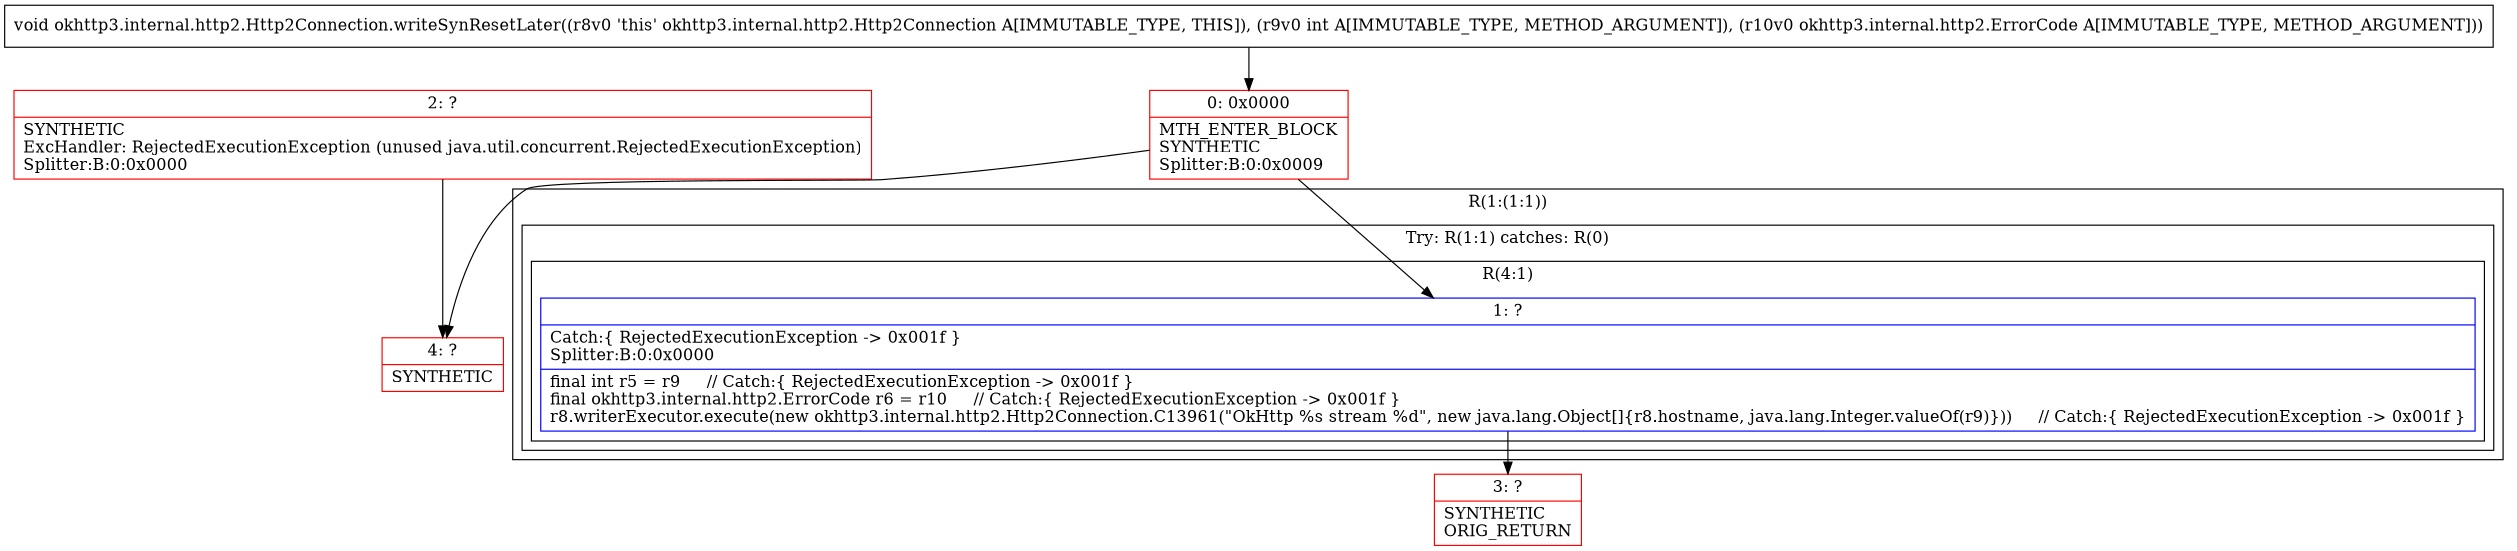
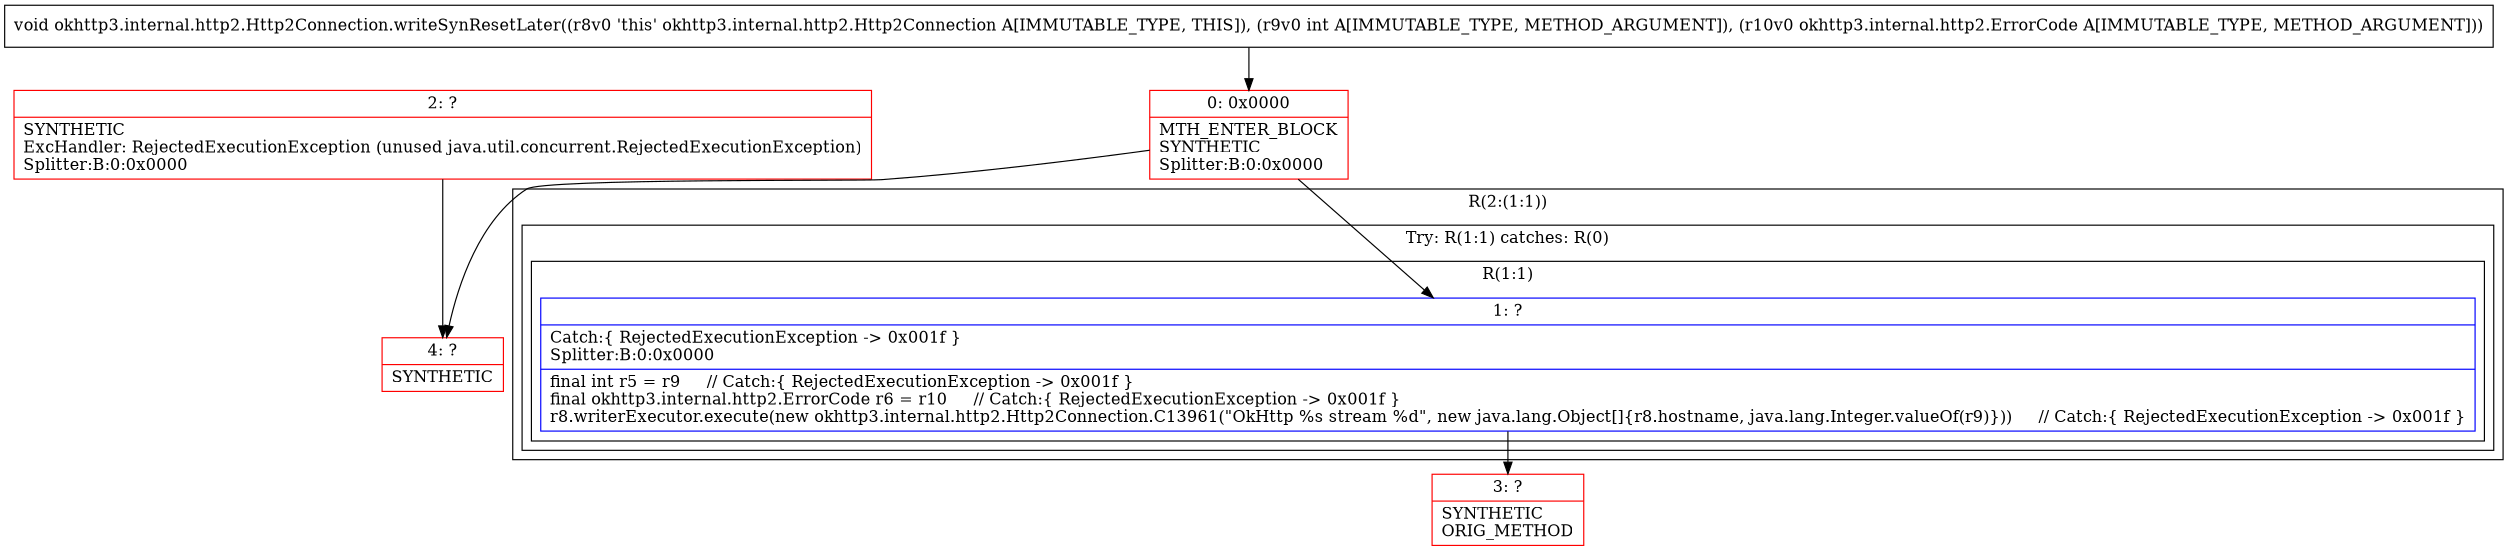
(1242, 165) -> (1242, 165)
(1508, 202) -> (1508, 202)
(1508, 275) -> (1508, 275)
(1508, 531) -> (1508, 531)
